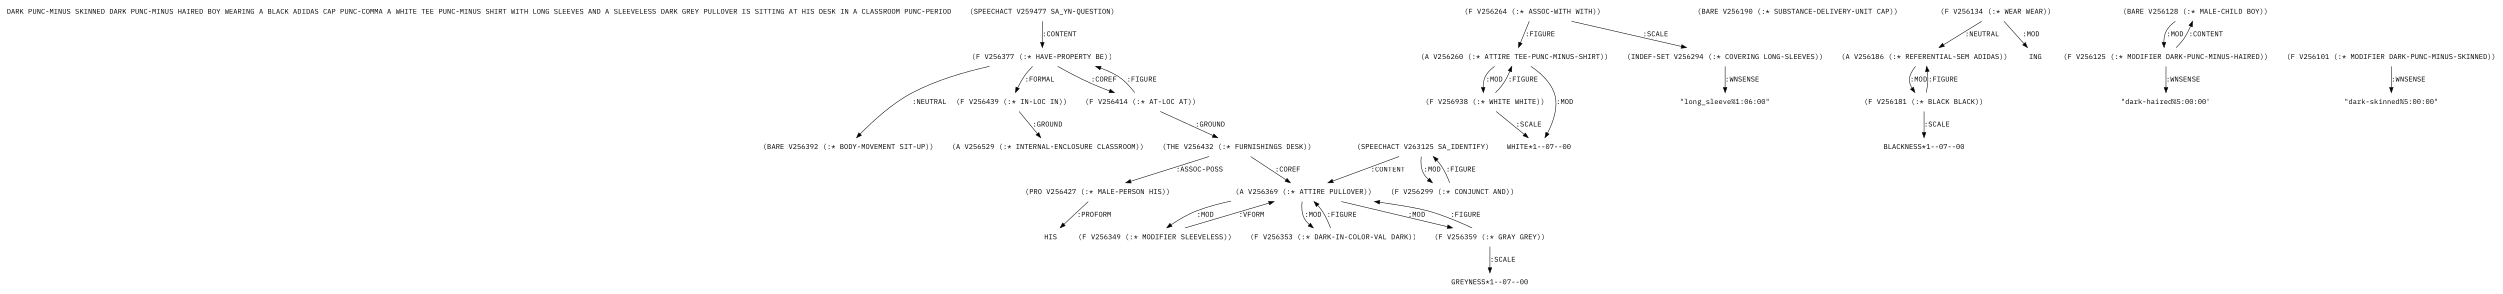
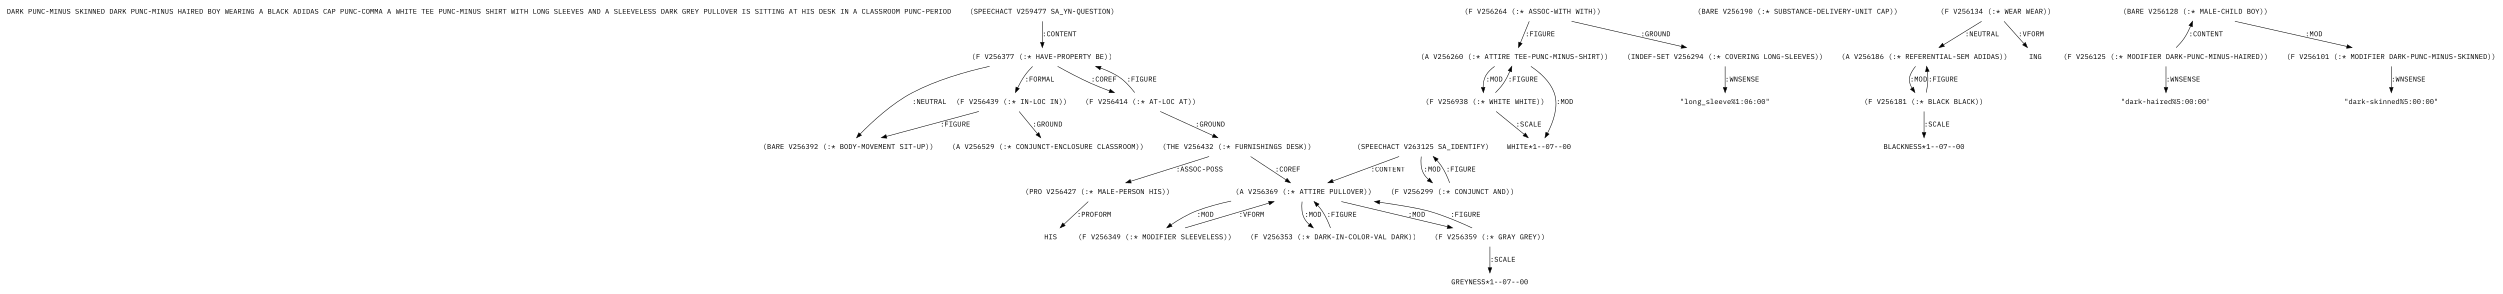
(2167, 30) -> (2291, 34)
(1656, 34) -> (1656, 34)
(2031, 34) -> (2031, 34)
none -> (933, 124)
(1048, 147) -> (1048, 147)
